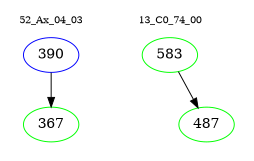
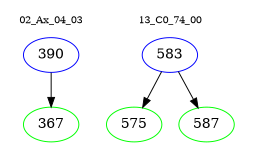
(51, 21) -> (51, 21)
(170, 55) -> (170, 55)
none -> (134, 125)
(207, 125) -> (207, 125)
